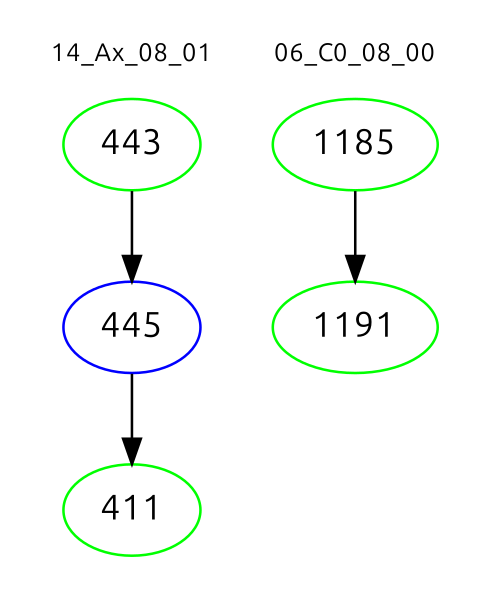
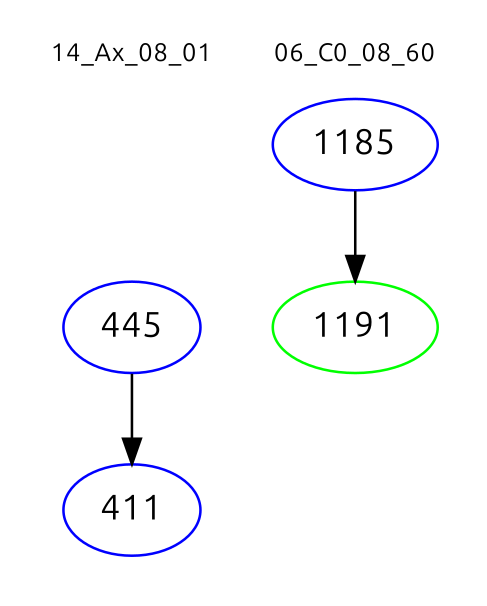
(355, 55) -> (355, 55)
(132, 145) -> none
(355, 145) -> (355, 145)
(132, 510) -> (132, 510)
